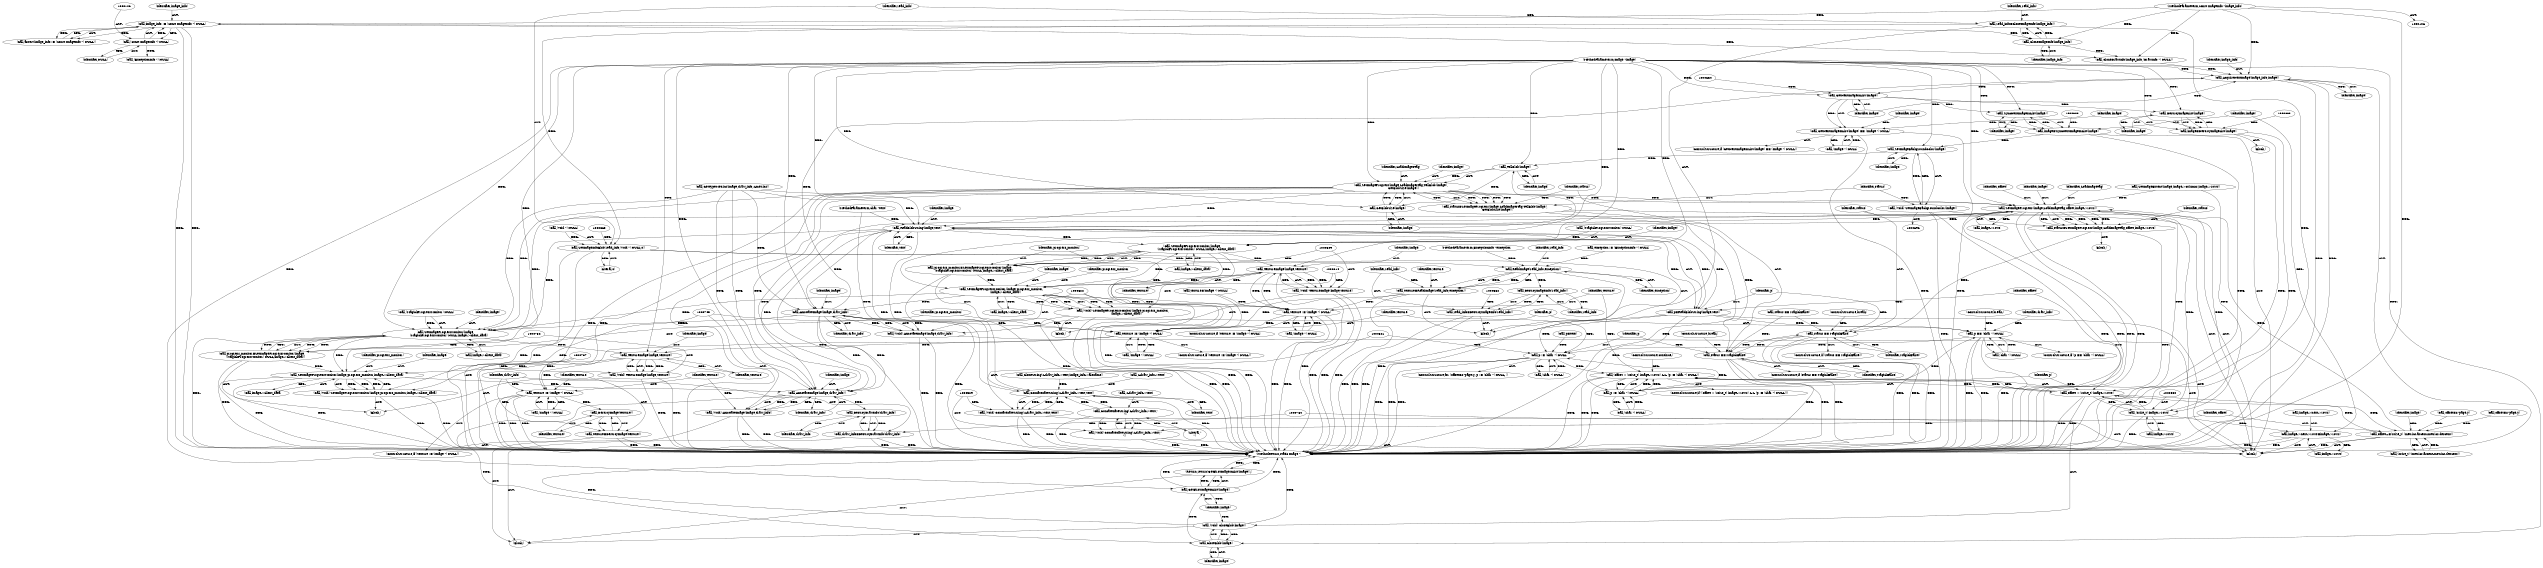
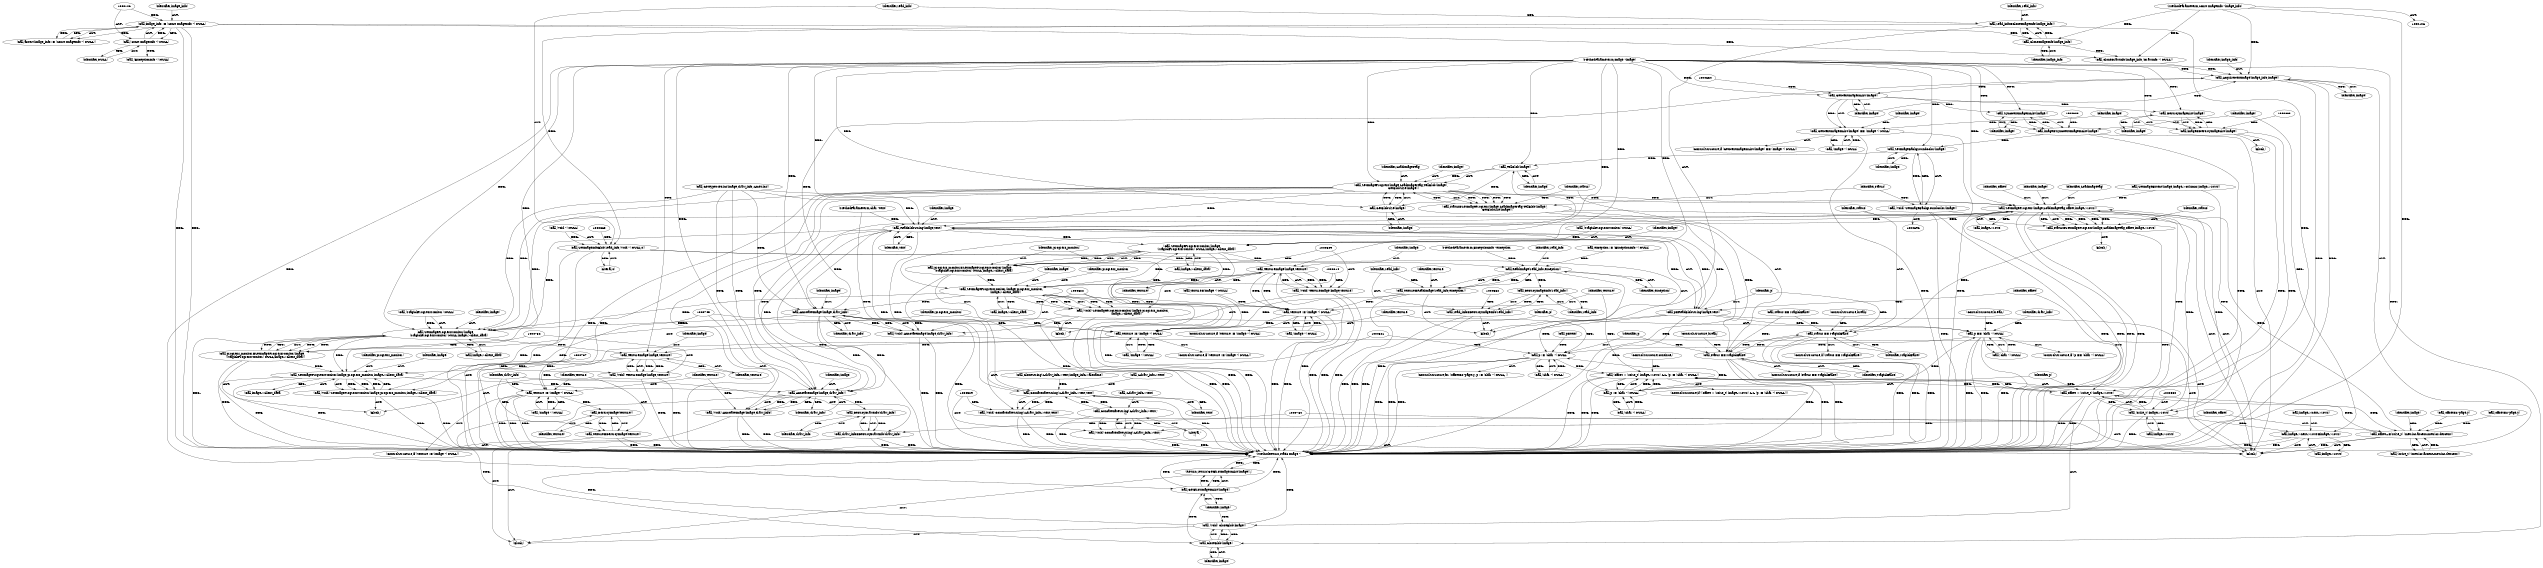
(1189, 20) -> (146, 15)
(1800, 323) -> (1800, 323)
(1051, 406) -> none
